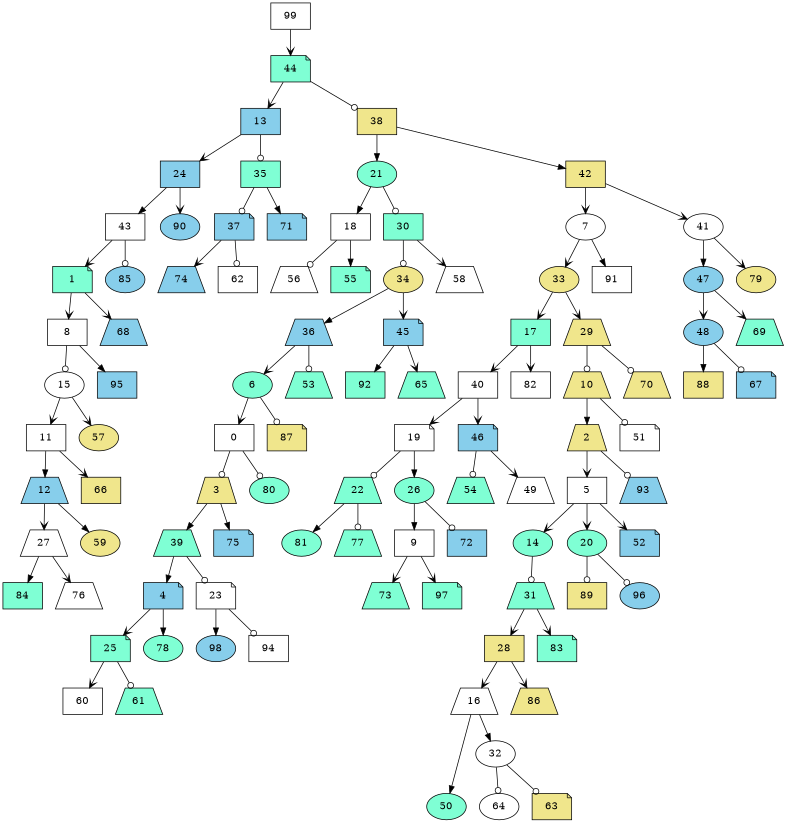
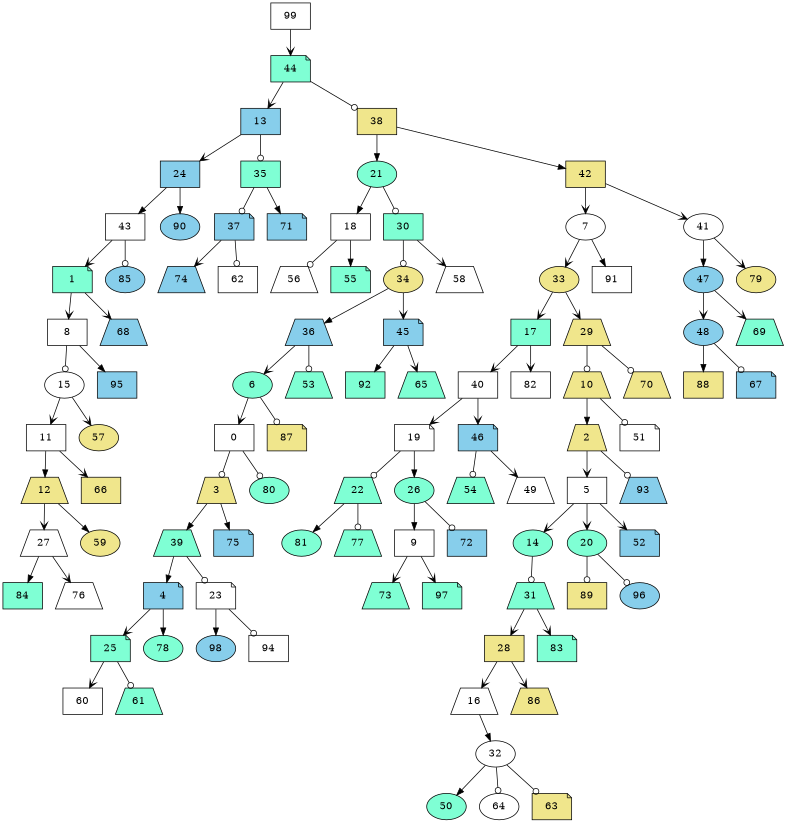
(180, 197) -> (180, 197)
(45, 490) -> (45, 490)
(461, 750) -> (474, 778)
